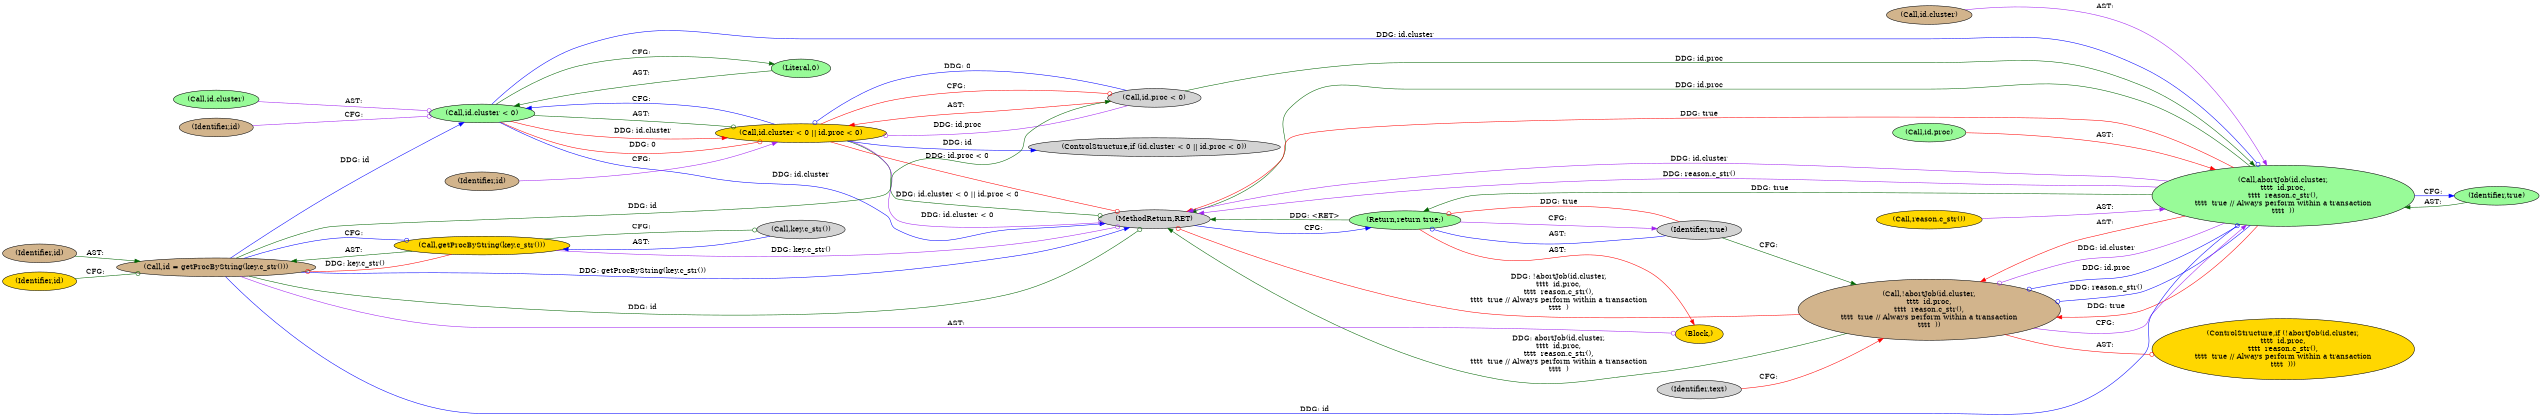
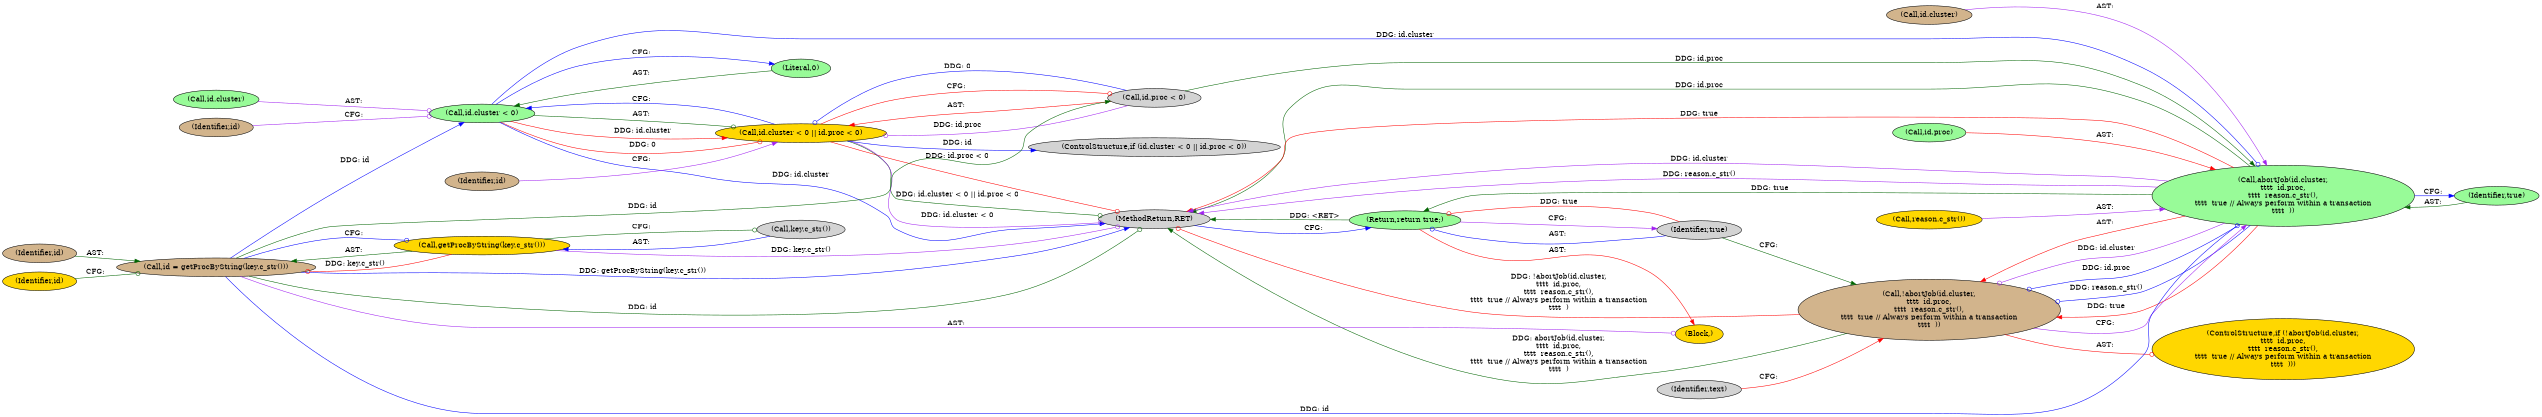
(628, 58) -> (628, 58)
